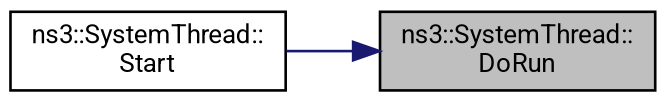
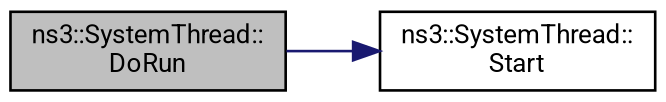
(320, 51) -> (320, 51)
